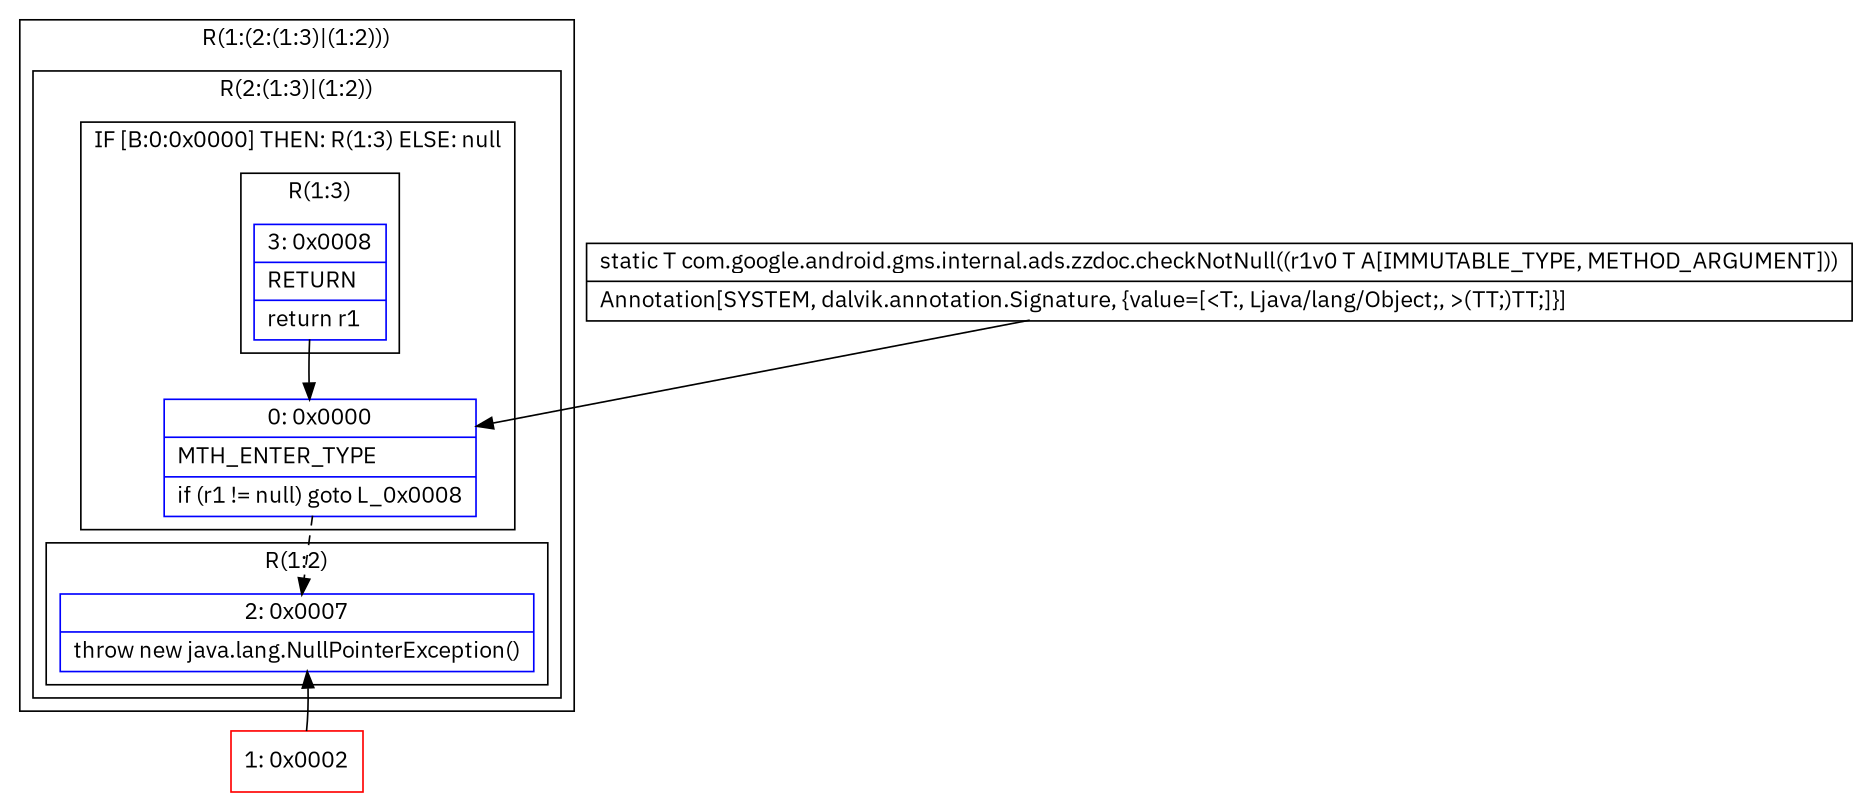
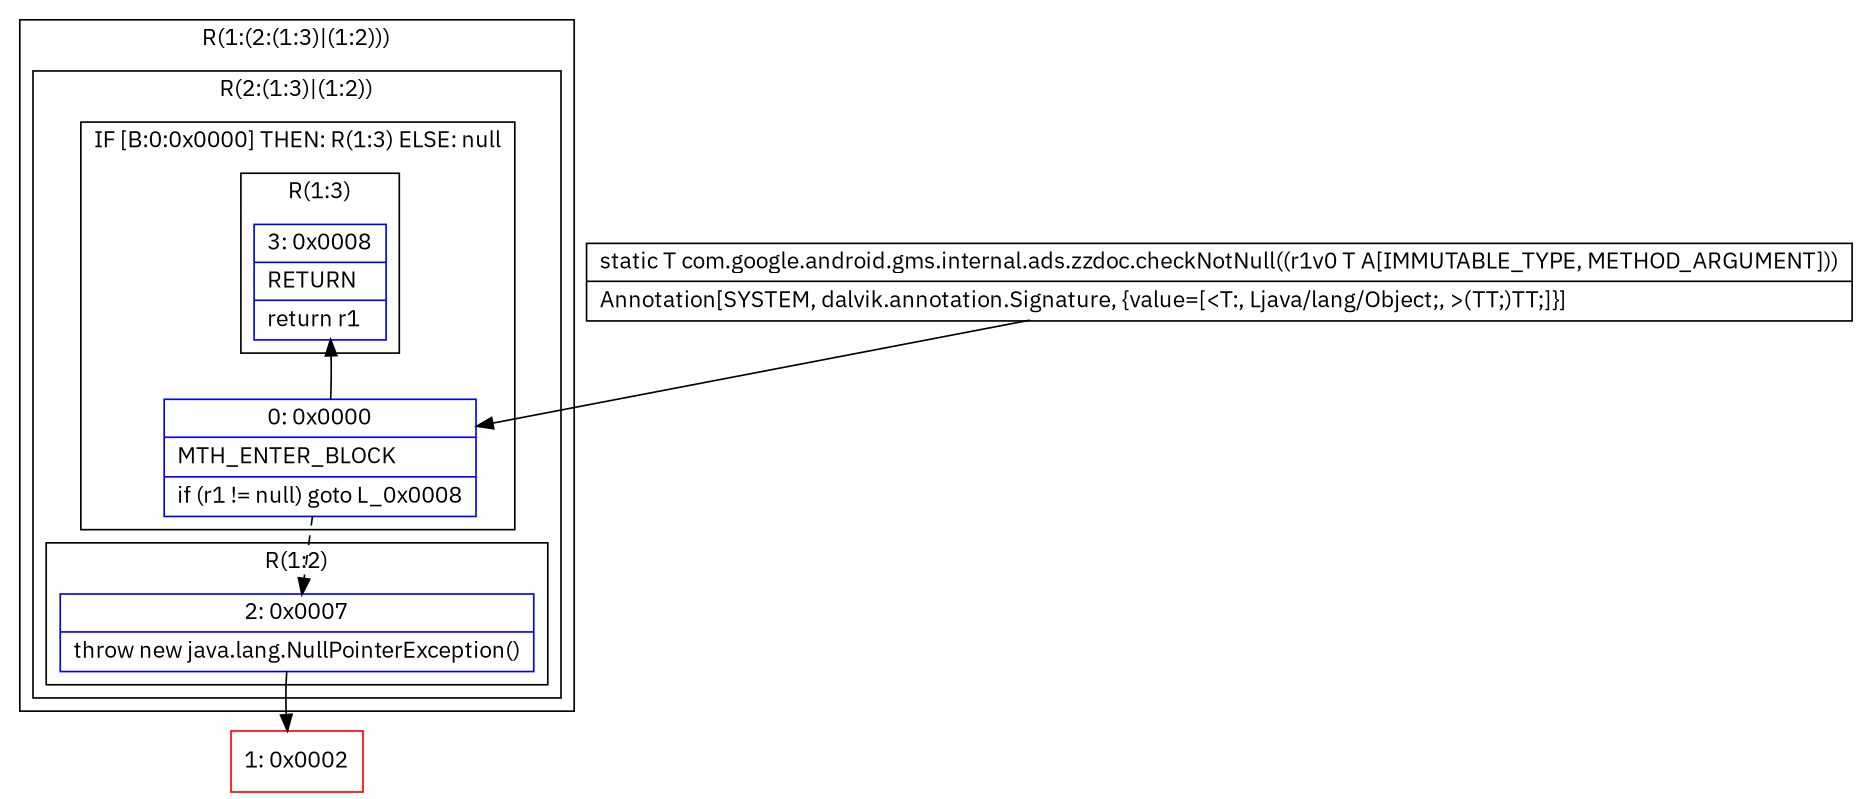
(309, 363) -> (331, 378)
(277, 456) -> (287, 456)
(308, 710) -> (286, 693)
